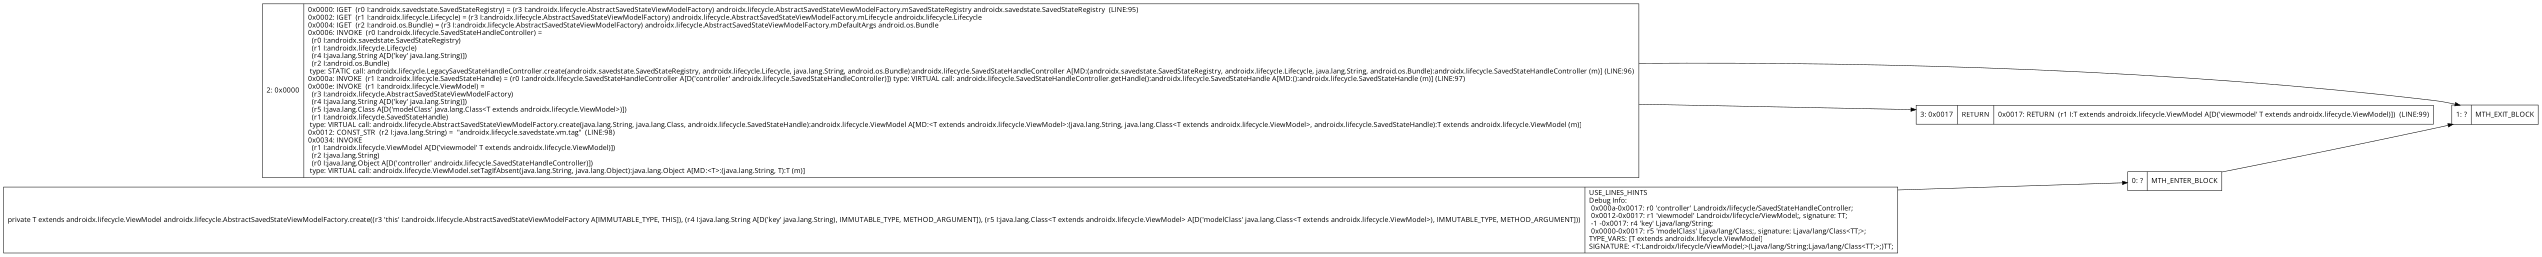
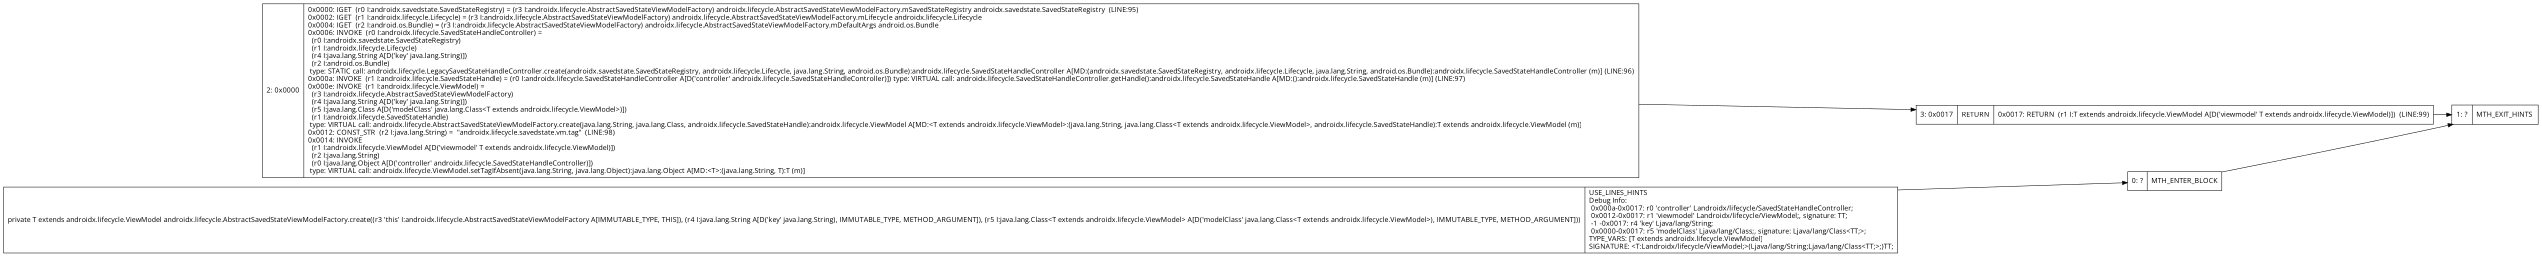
(2048, 70) -> (2440, 115)
(2505, 114) -> (2504, 114)
(337, 140) -> (337, 140)
